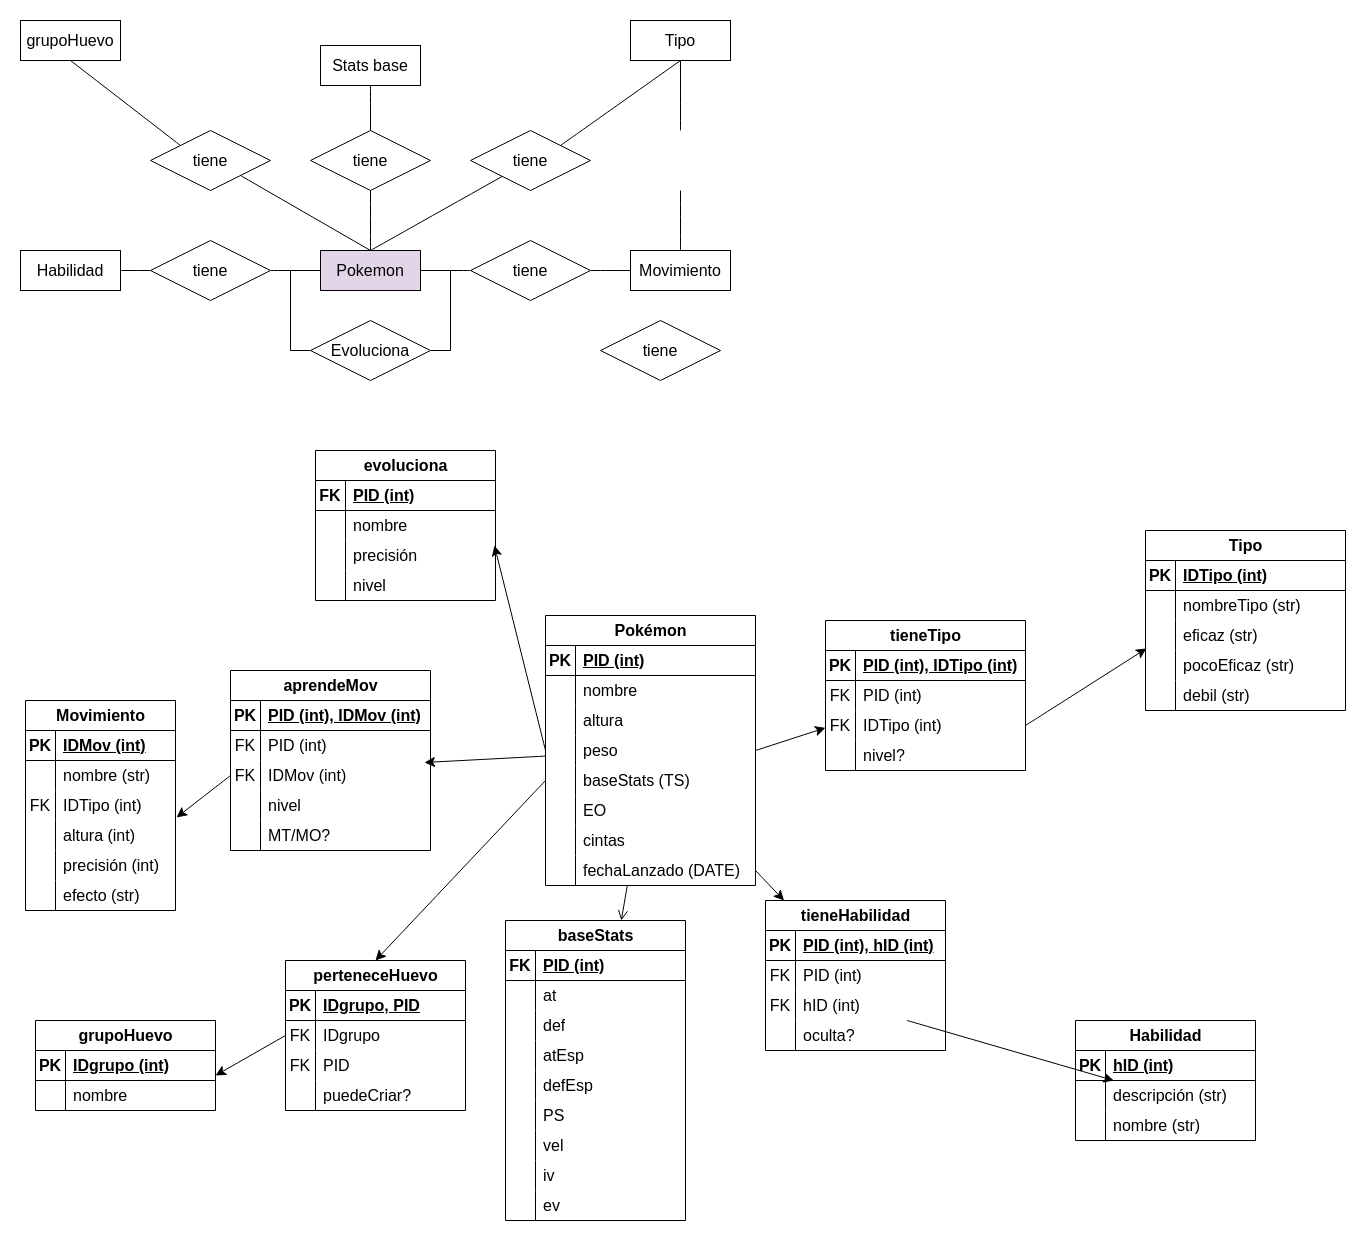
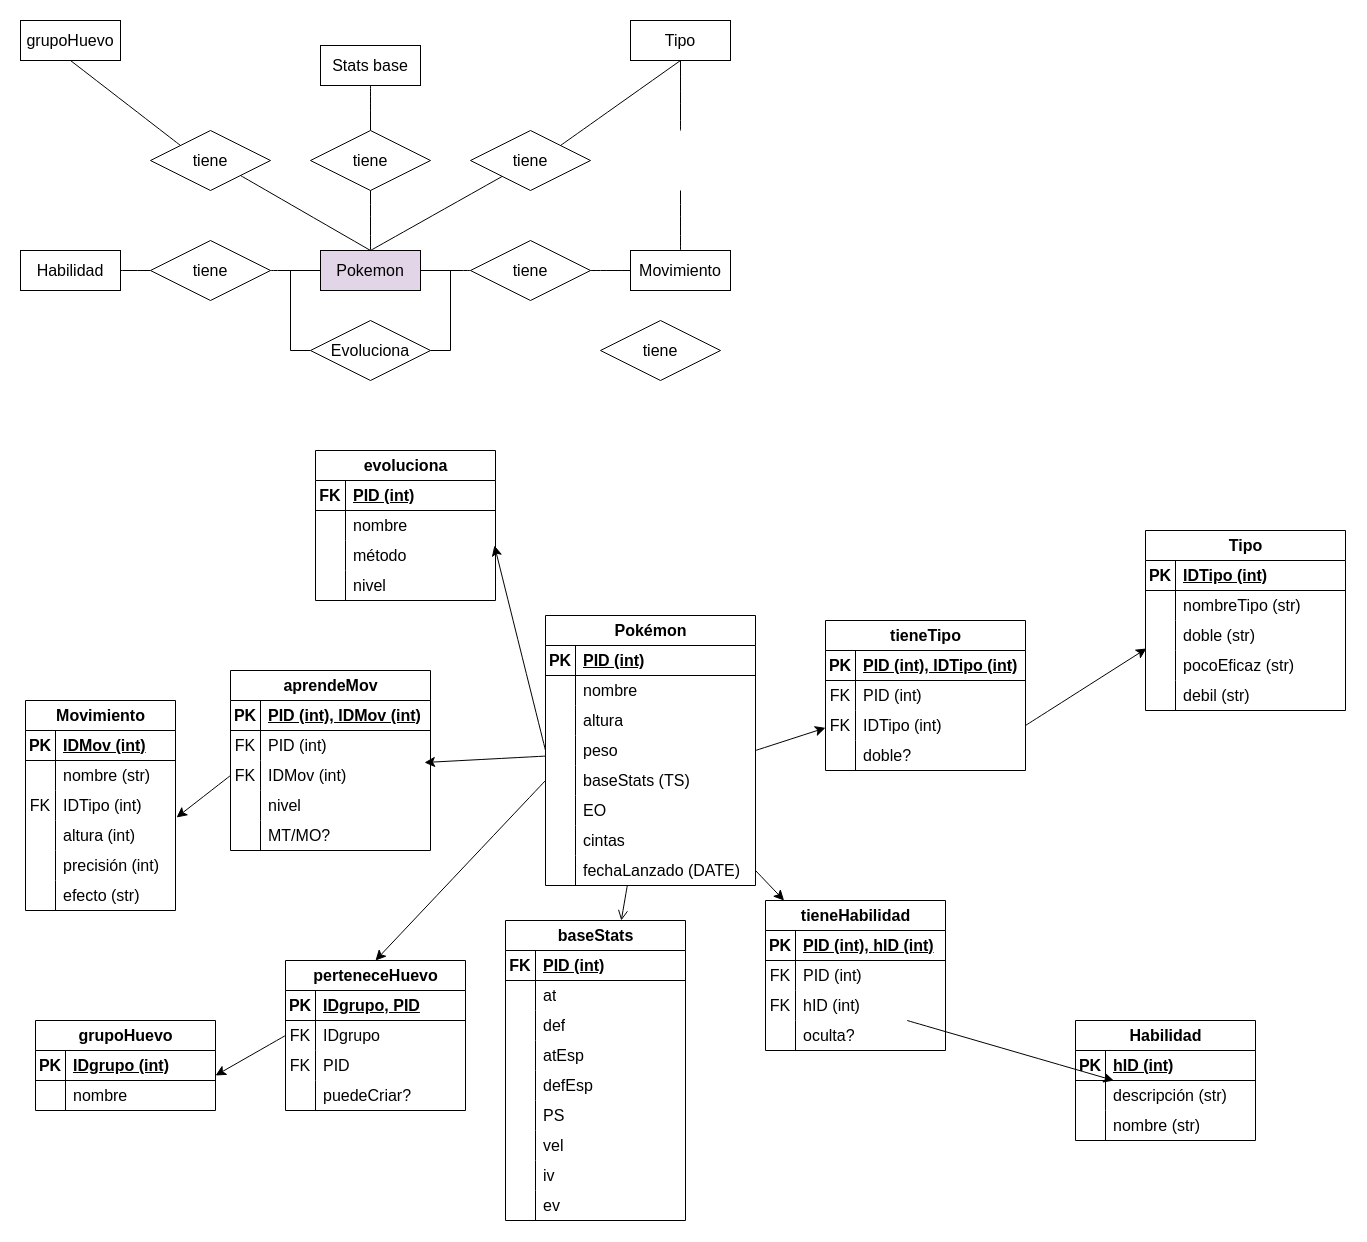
(390, 556) -> (380, 556)
(1233, 636) -> (1229, 636)
(886, 756) -> (888, 756)
